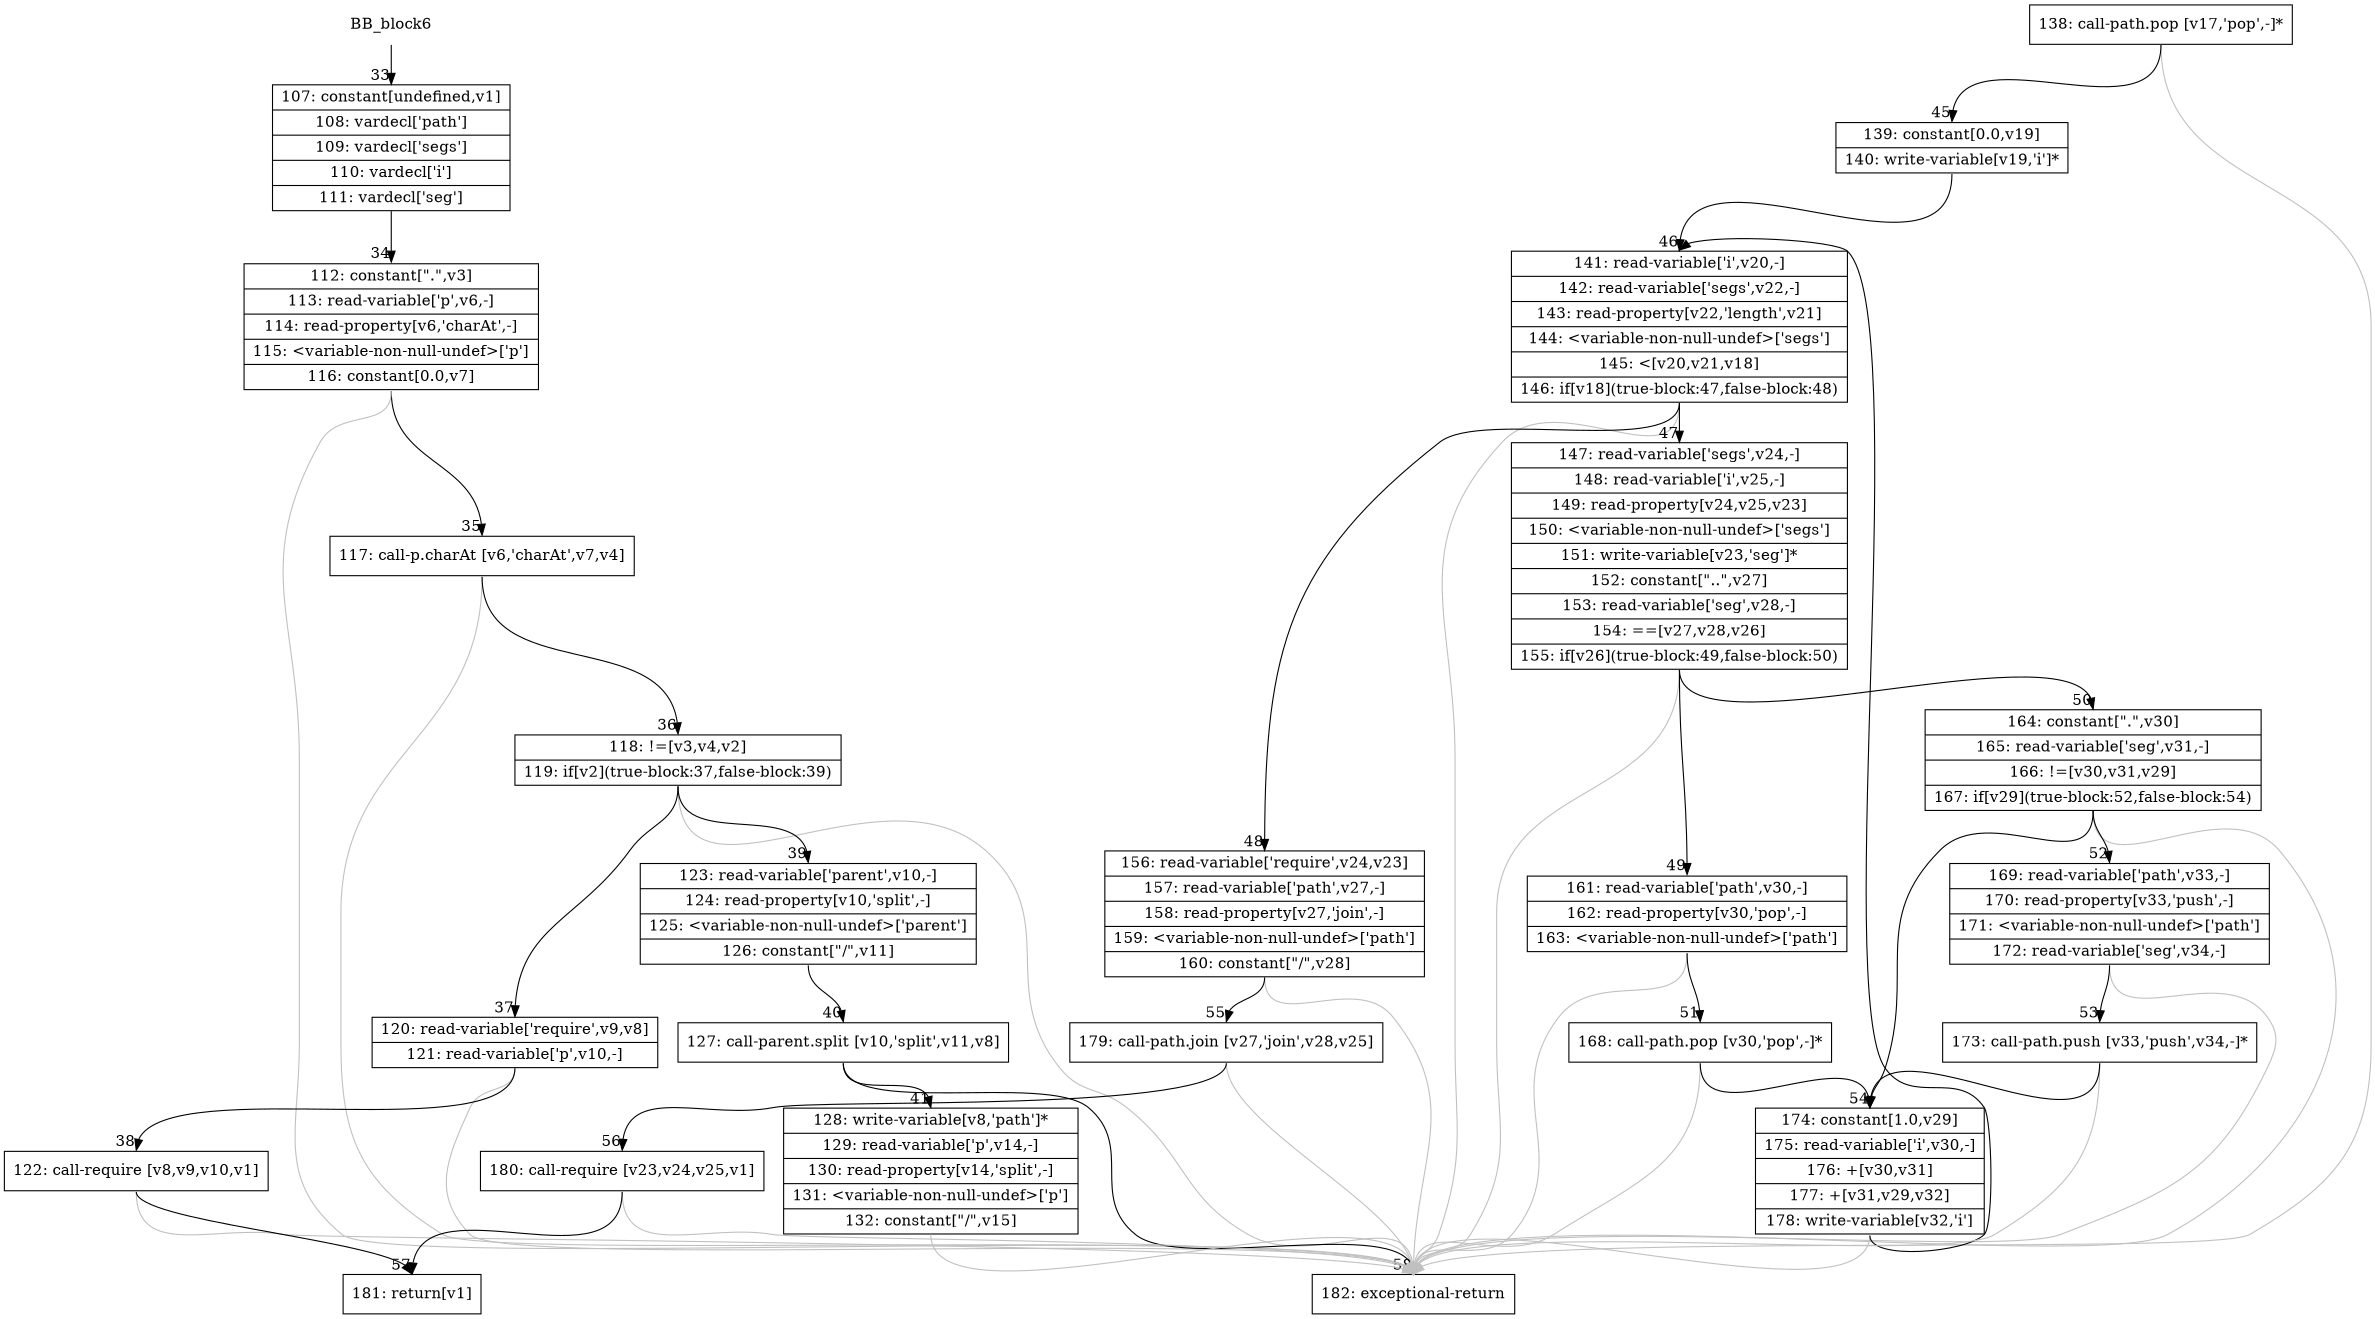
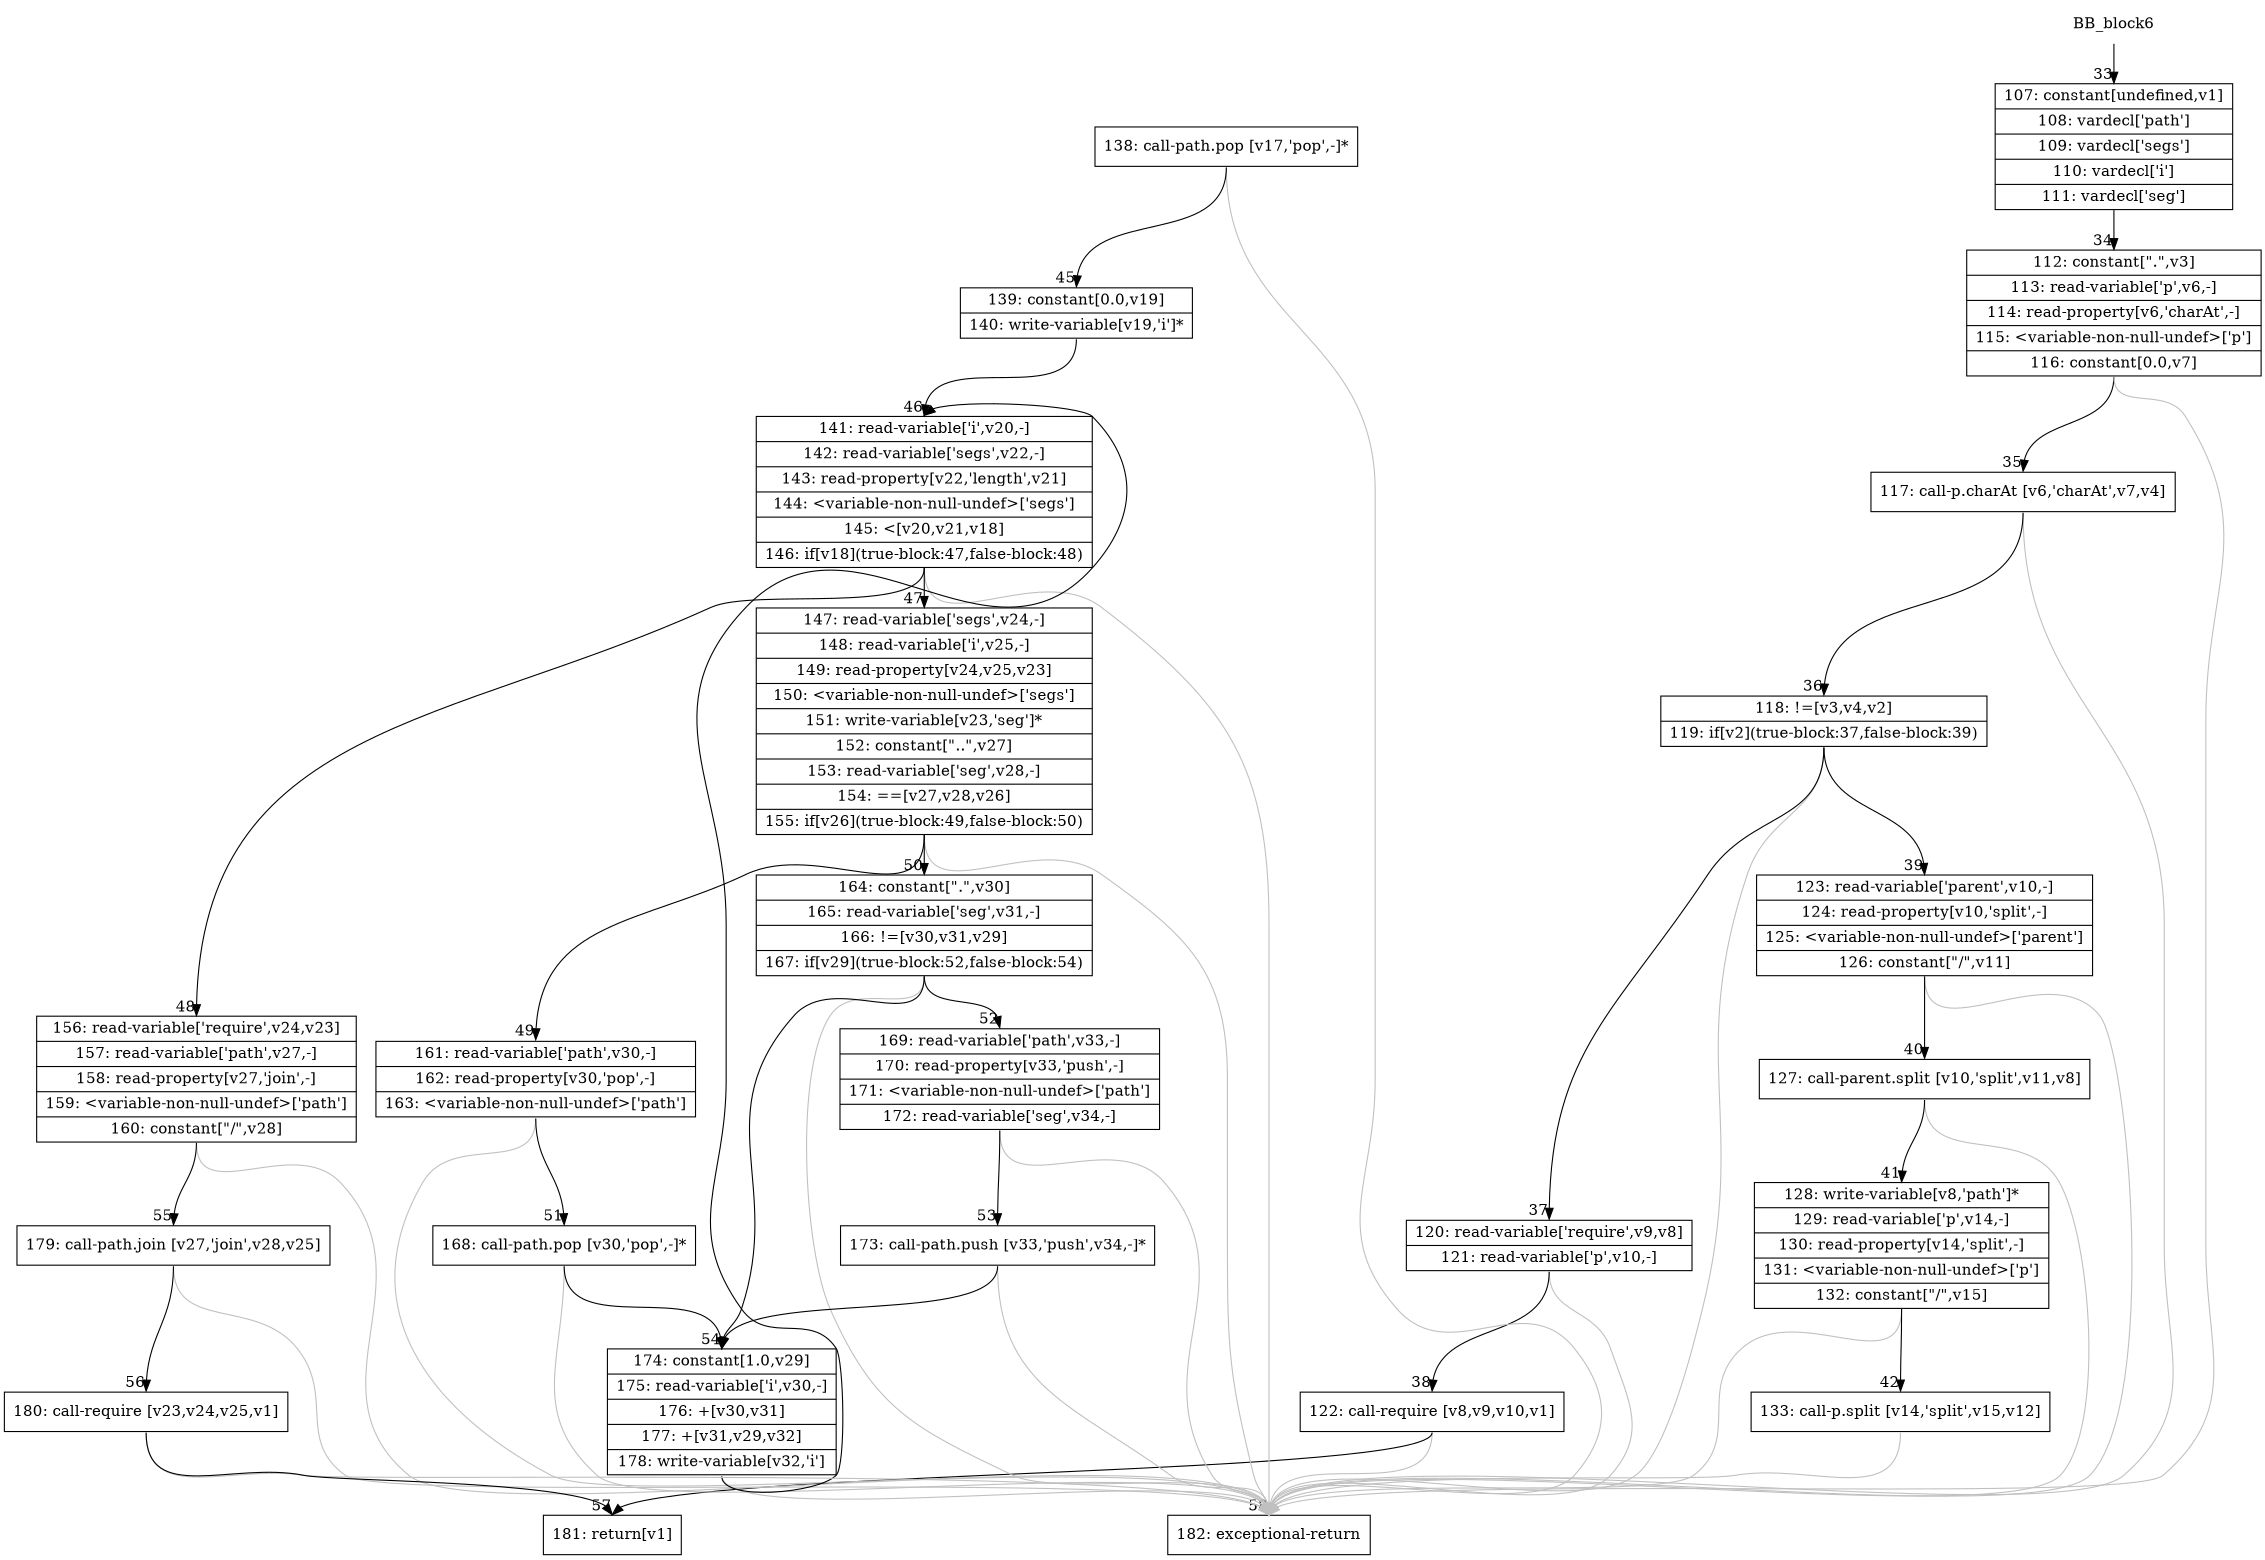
(1112, 1183) -> (2059, 1476)
none -> (1901, 1412)
none -> (2089, 1476)
